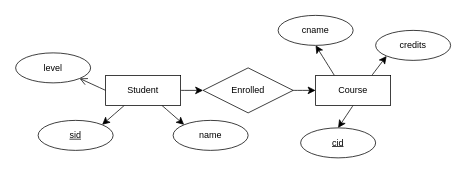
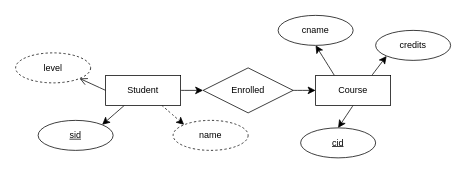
(53, 68) -> (53, 68)
(170, 113) -> (170, 113)
(210, 135) -> (210, 135)
